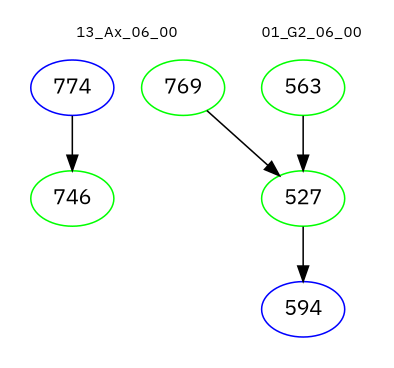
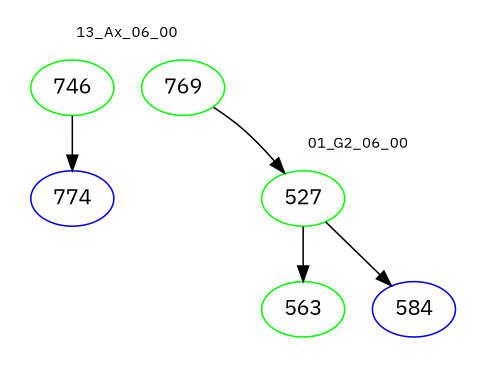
(72, 136) -> (72, 136)
(303, 136) -> (303, 246)
(303, 309) -> (414, 309)
